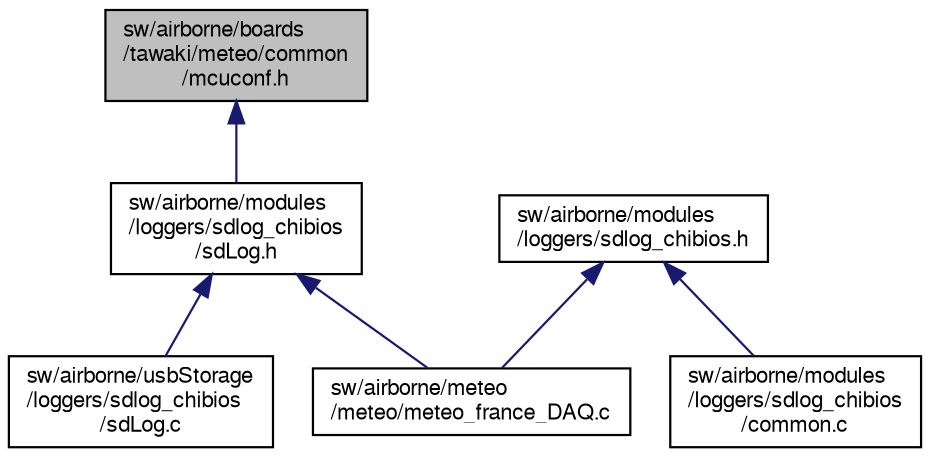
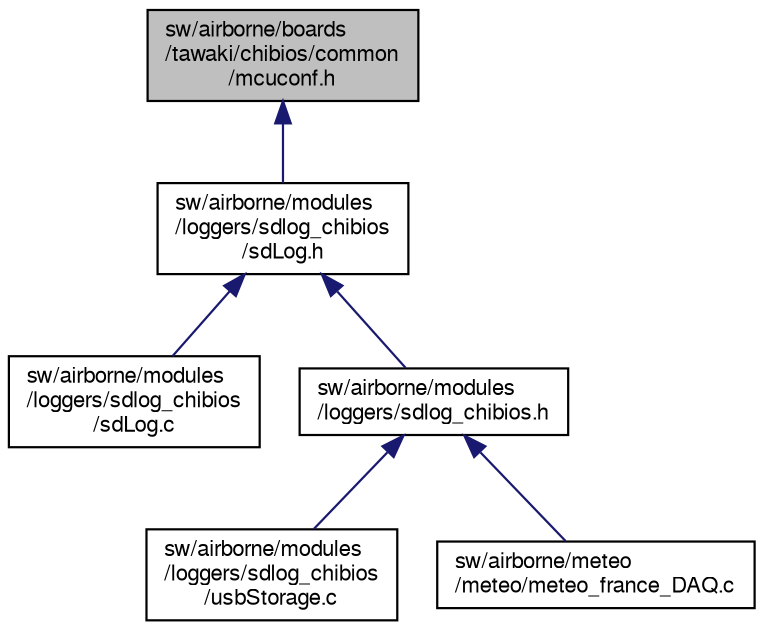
(236, 55) -> (283, 55)
(372, 328) -> (371, 330)
(141, 402) -> (134, 402)
(796, 402) -> (272, 575)
